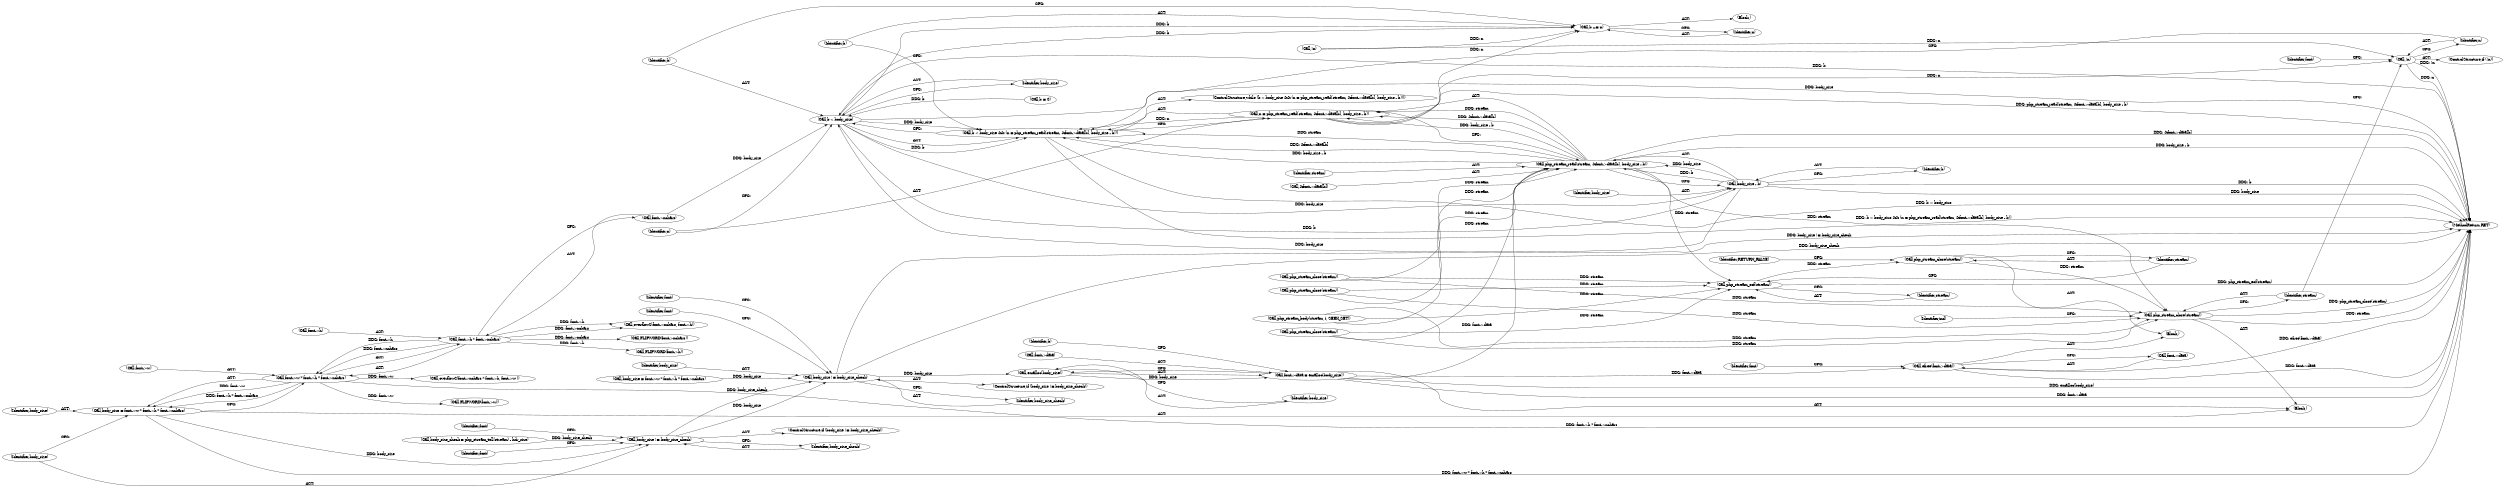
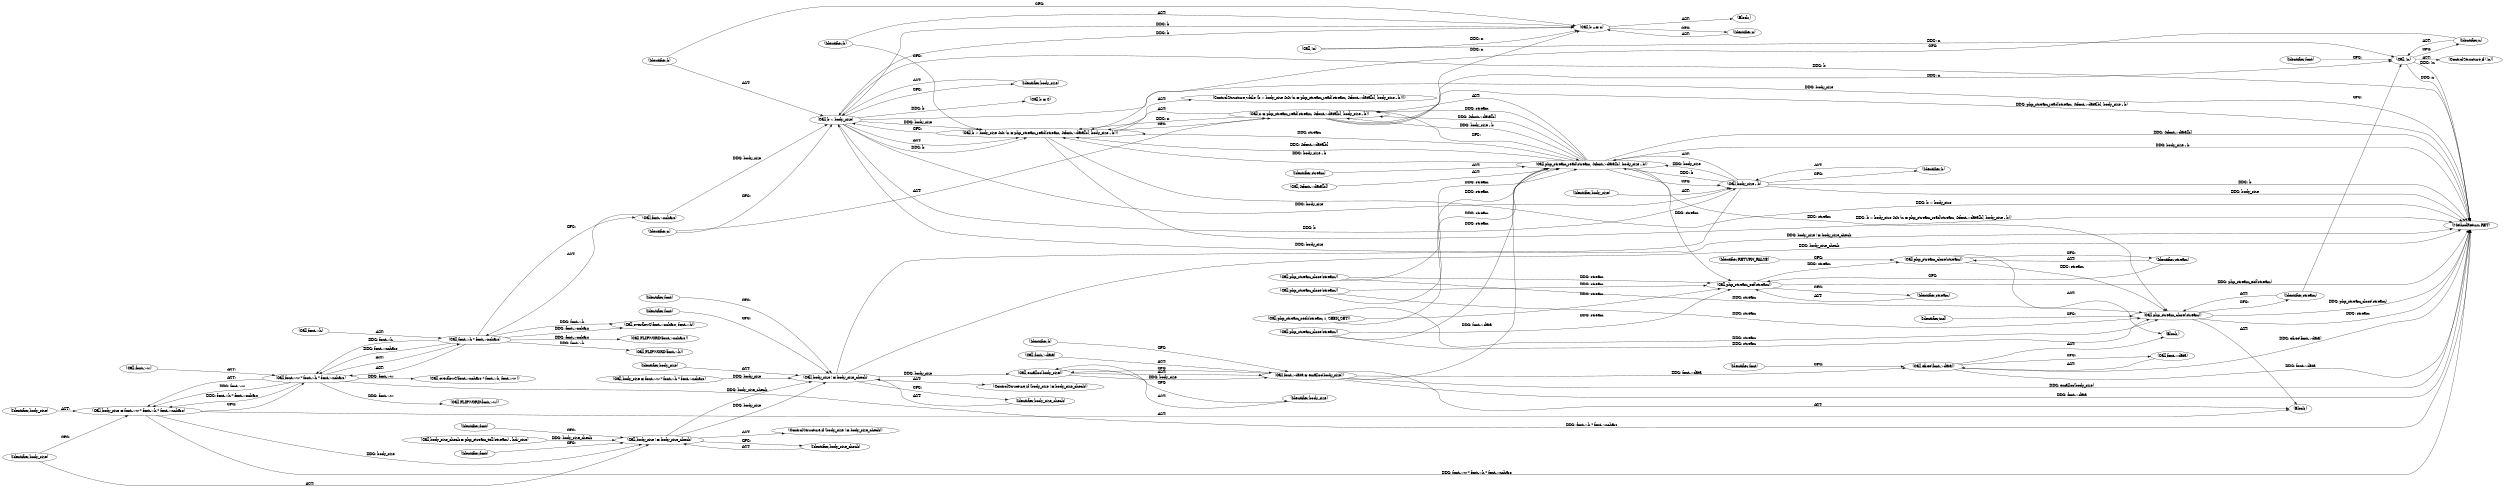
(937, 101) -> (936, 110)
(1309, 319) -> (1309, 319)
